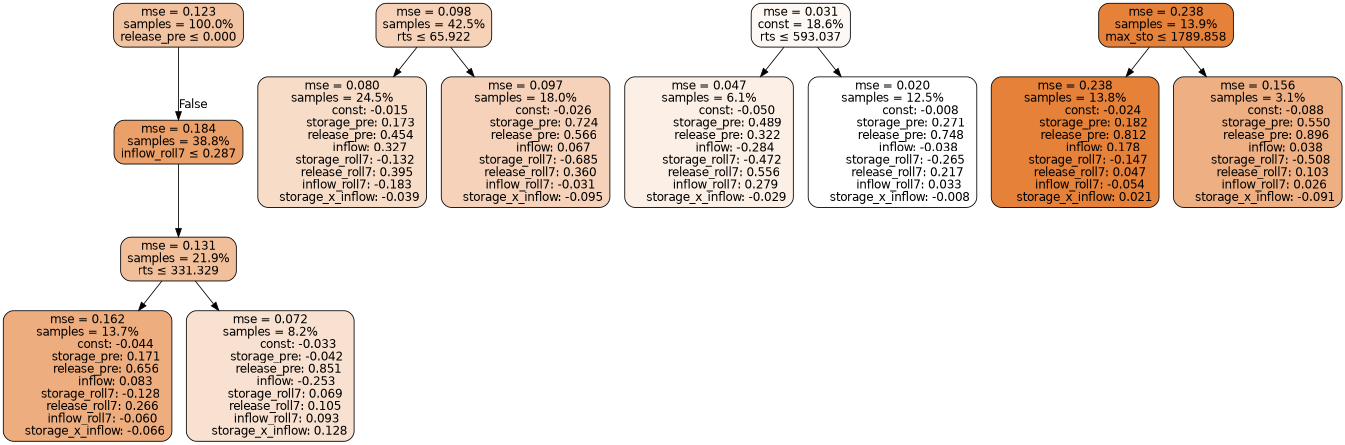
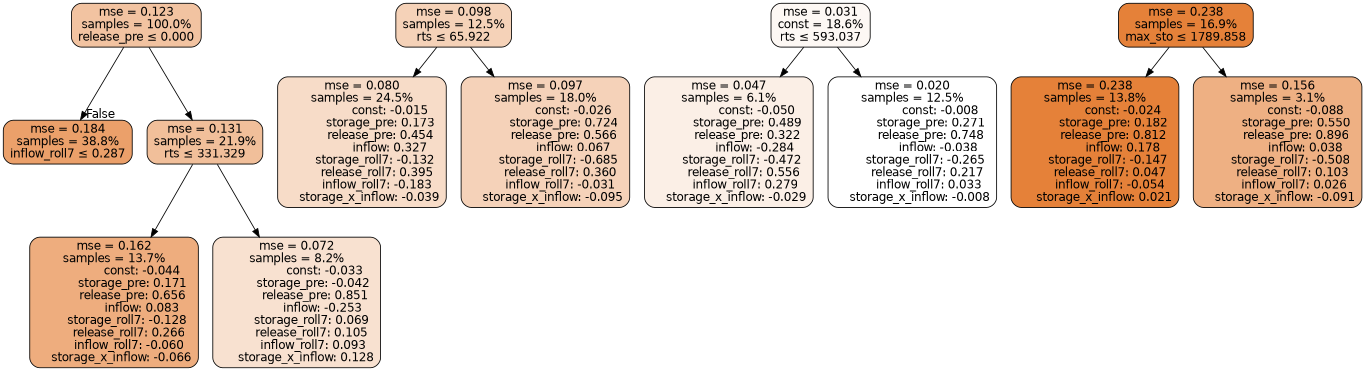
(434, 25) -> (454, 25)
(1166, 25) -> (1186, 25)
(178, 196) -> (168, 80)
